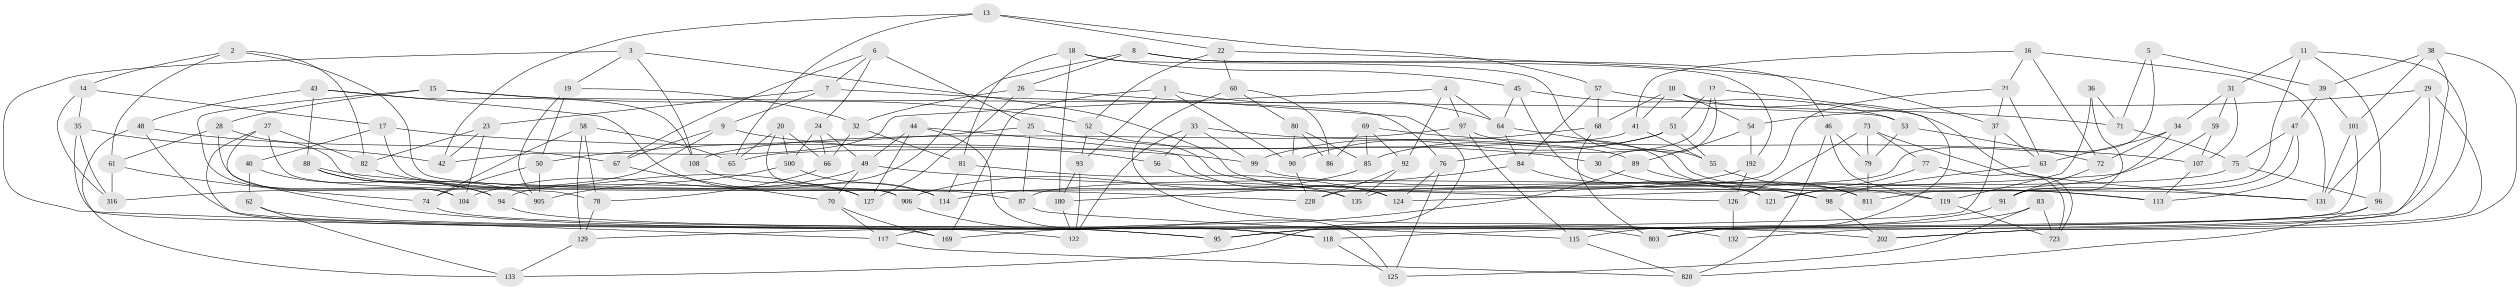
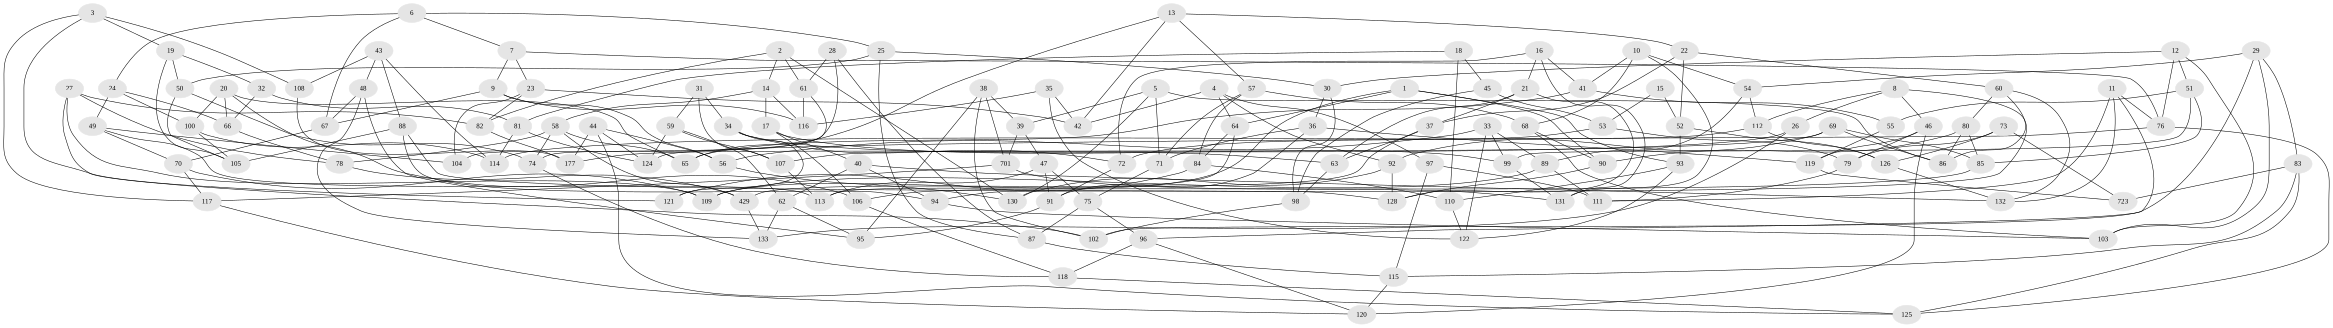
(1410, 66) -> none
(2268, 70) -> (2136, 107)
none -> (1614, 101)
(325, 103) -> none
(81, 107) -> (649, 104)
(916, 107) -> none
none -> (1320, 107)
(1509, 108) -> none
(2354, 126) -> (1006, 164)
(1132, 137) -> none
(889, 145) -> (652, 140)
(2375, 145) -> (2286, 104)
(205, 156) -> none
none -> (748, 160)
(790, 164) -> (190, 126)
(1751, 164) -> (1758, 126)
(1926, 164) -> none
none -> (1429, 186)
(112, 202) -> (804, 126)
(539, 202) -> (236, 164)
(869, 202) -> (570, 164)
(907, 202) -> (858, 202)
(1060, 202) -> (1450, 202)
(1310, 202) -> (1392, 202)
(1357, 202) -> (1013, 202)
(1868, 202) -> (1598, 202)
(583, 239) -> (744, 202)
(947, 239) -> (707, 202)
(1654, 239) -> (2103, 239)
(1882, 239) -> (1094, 239)
(1687, 277) -> (1362, 315)
